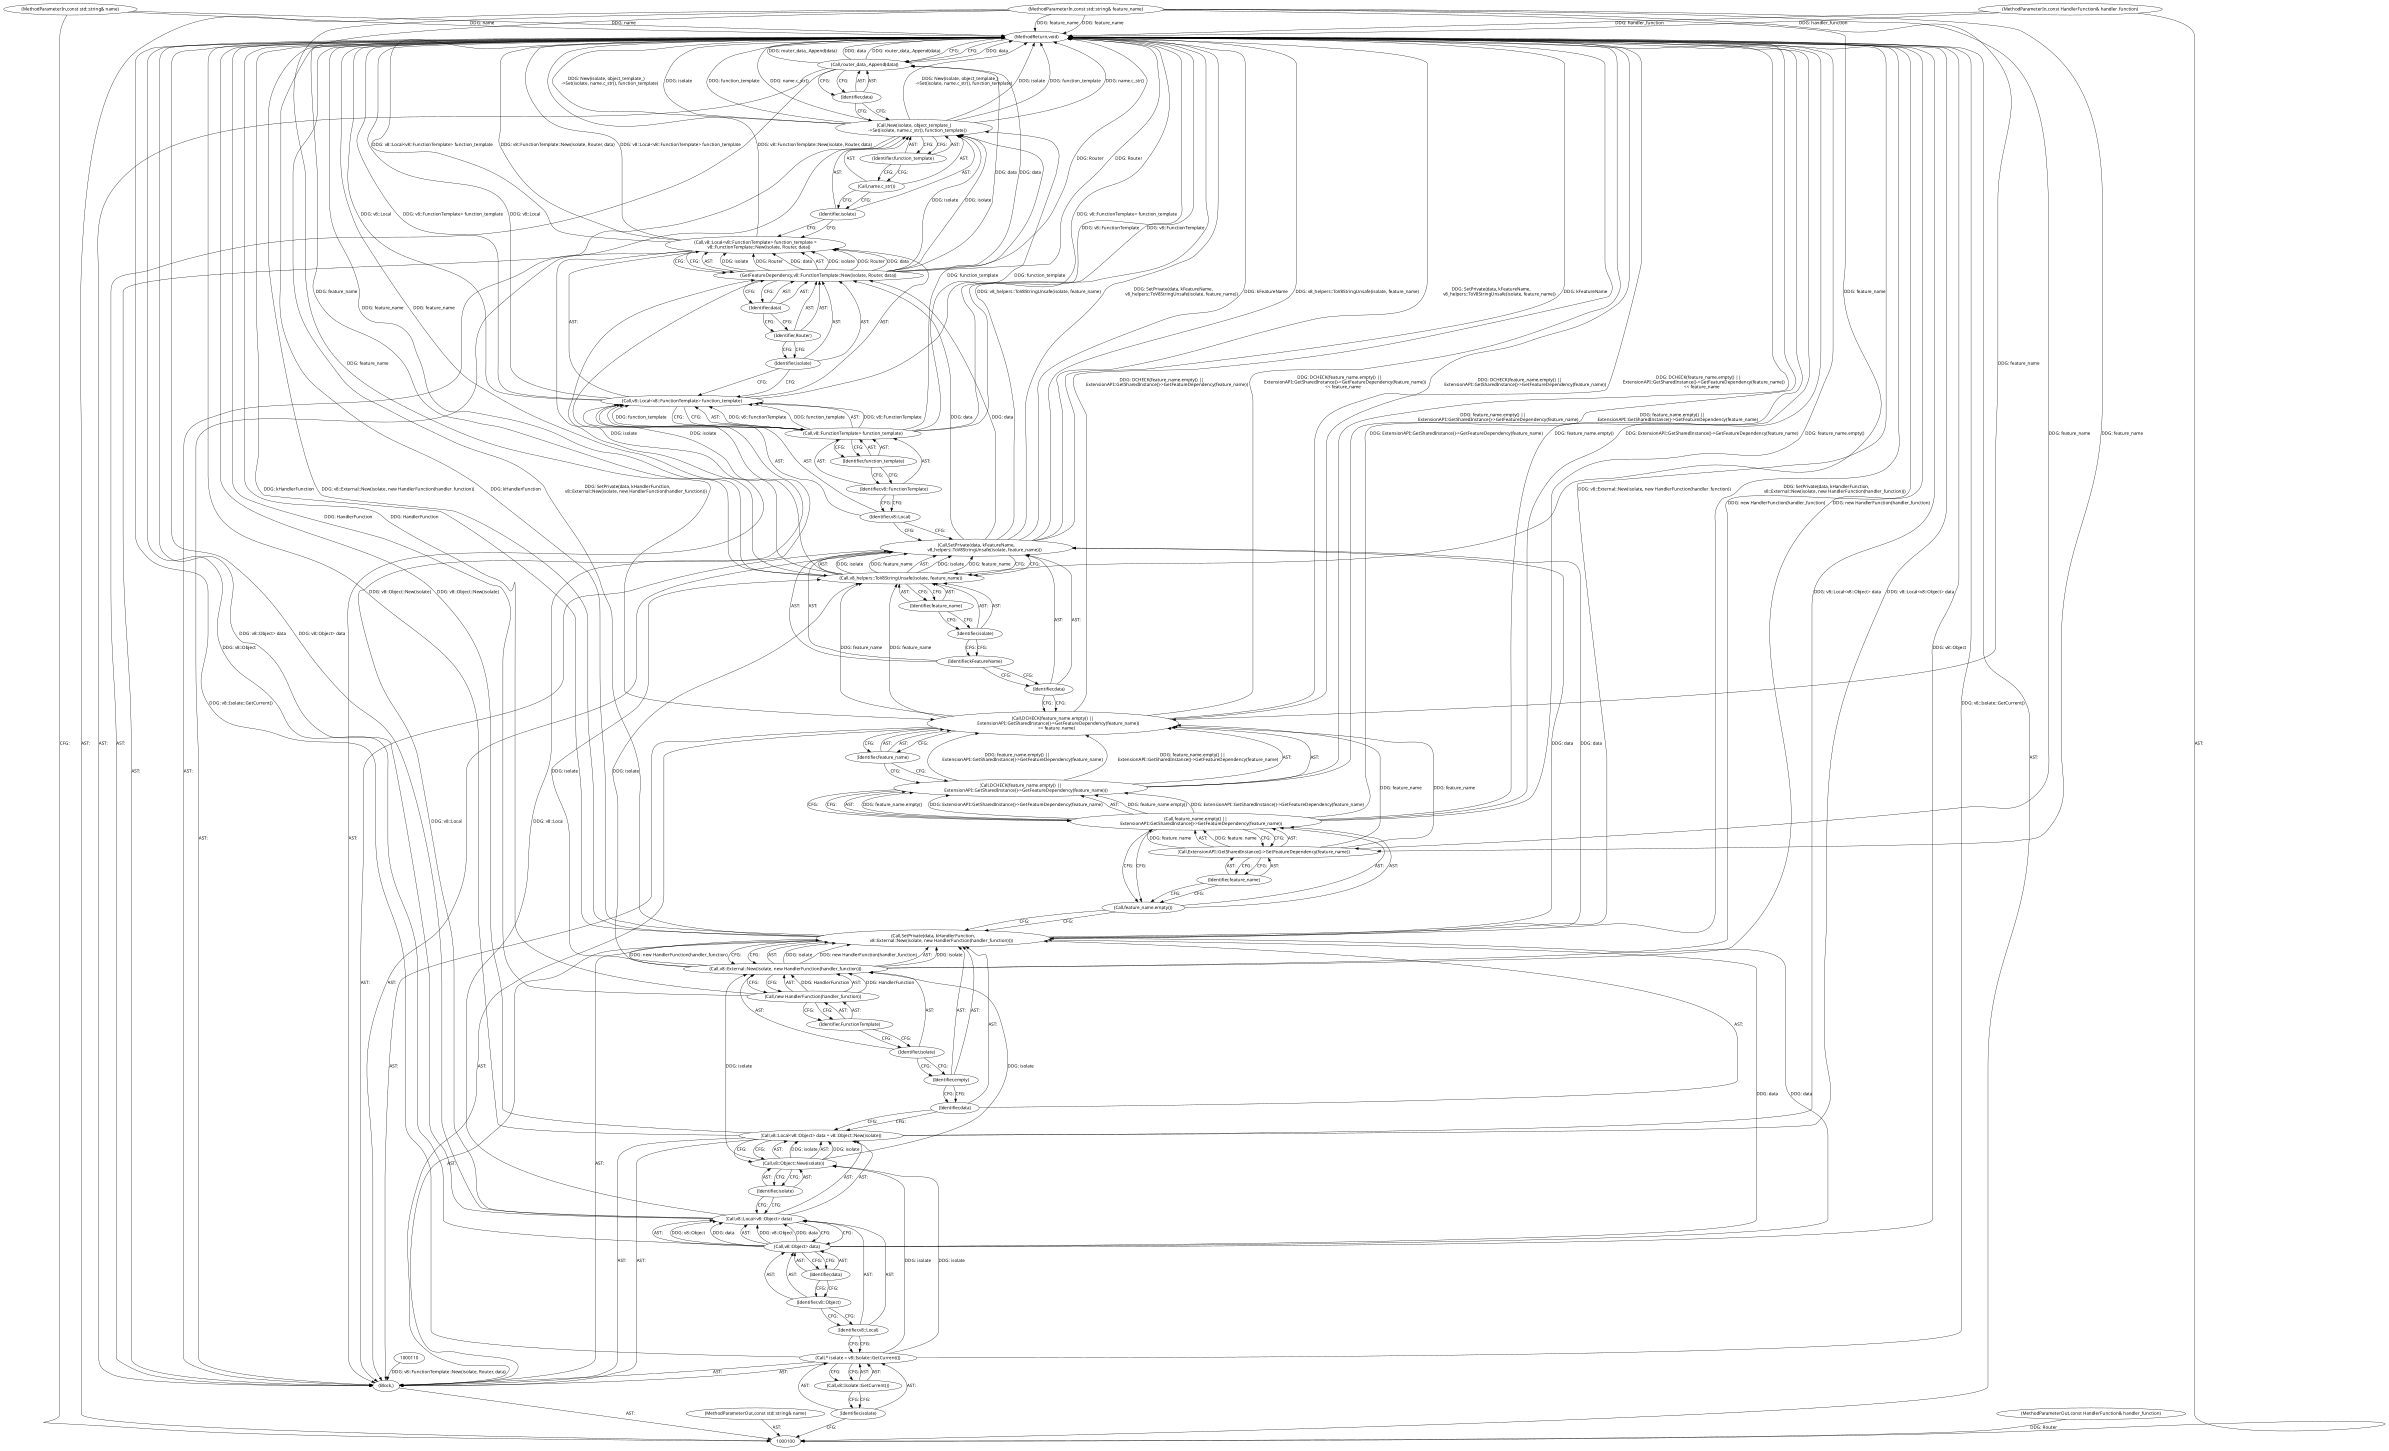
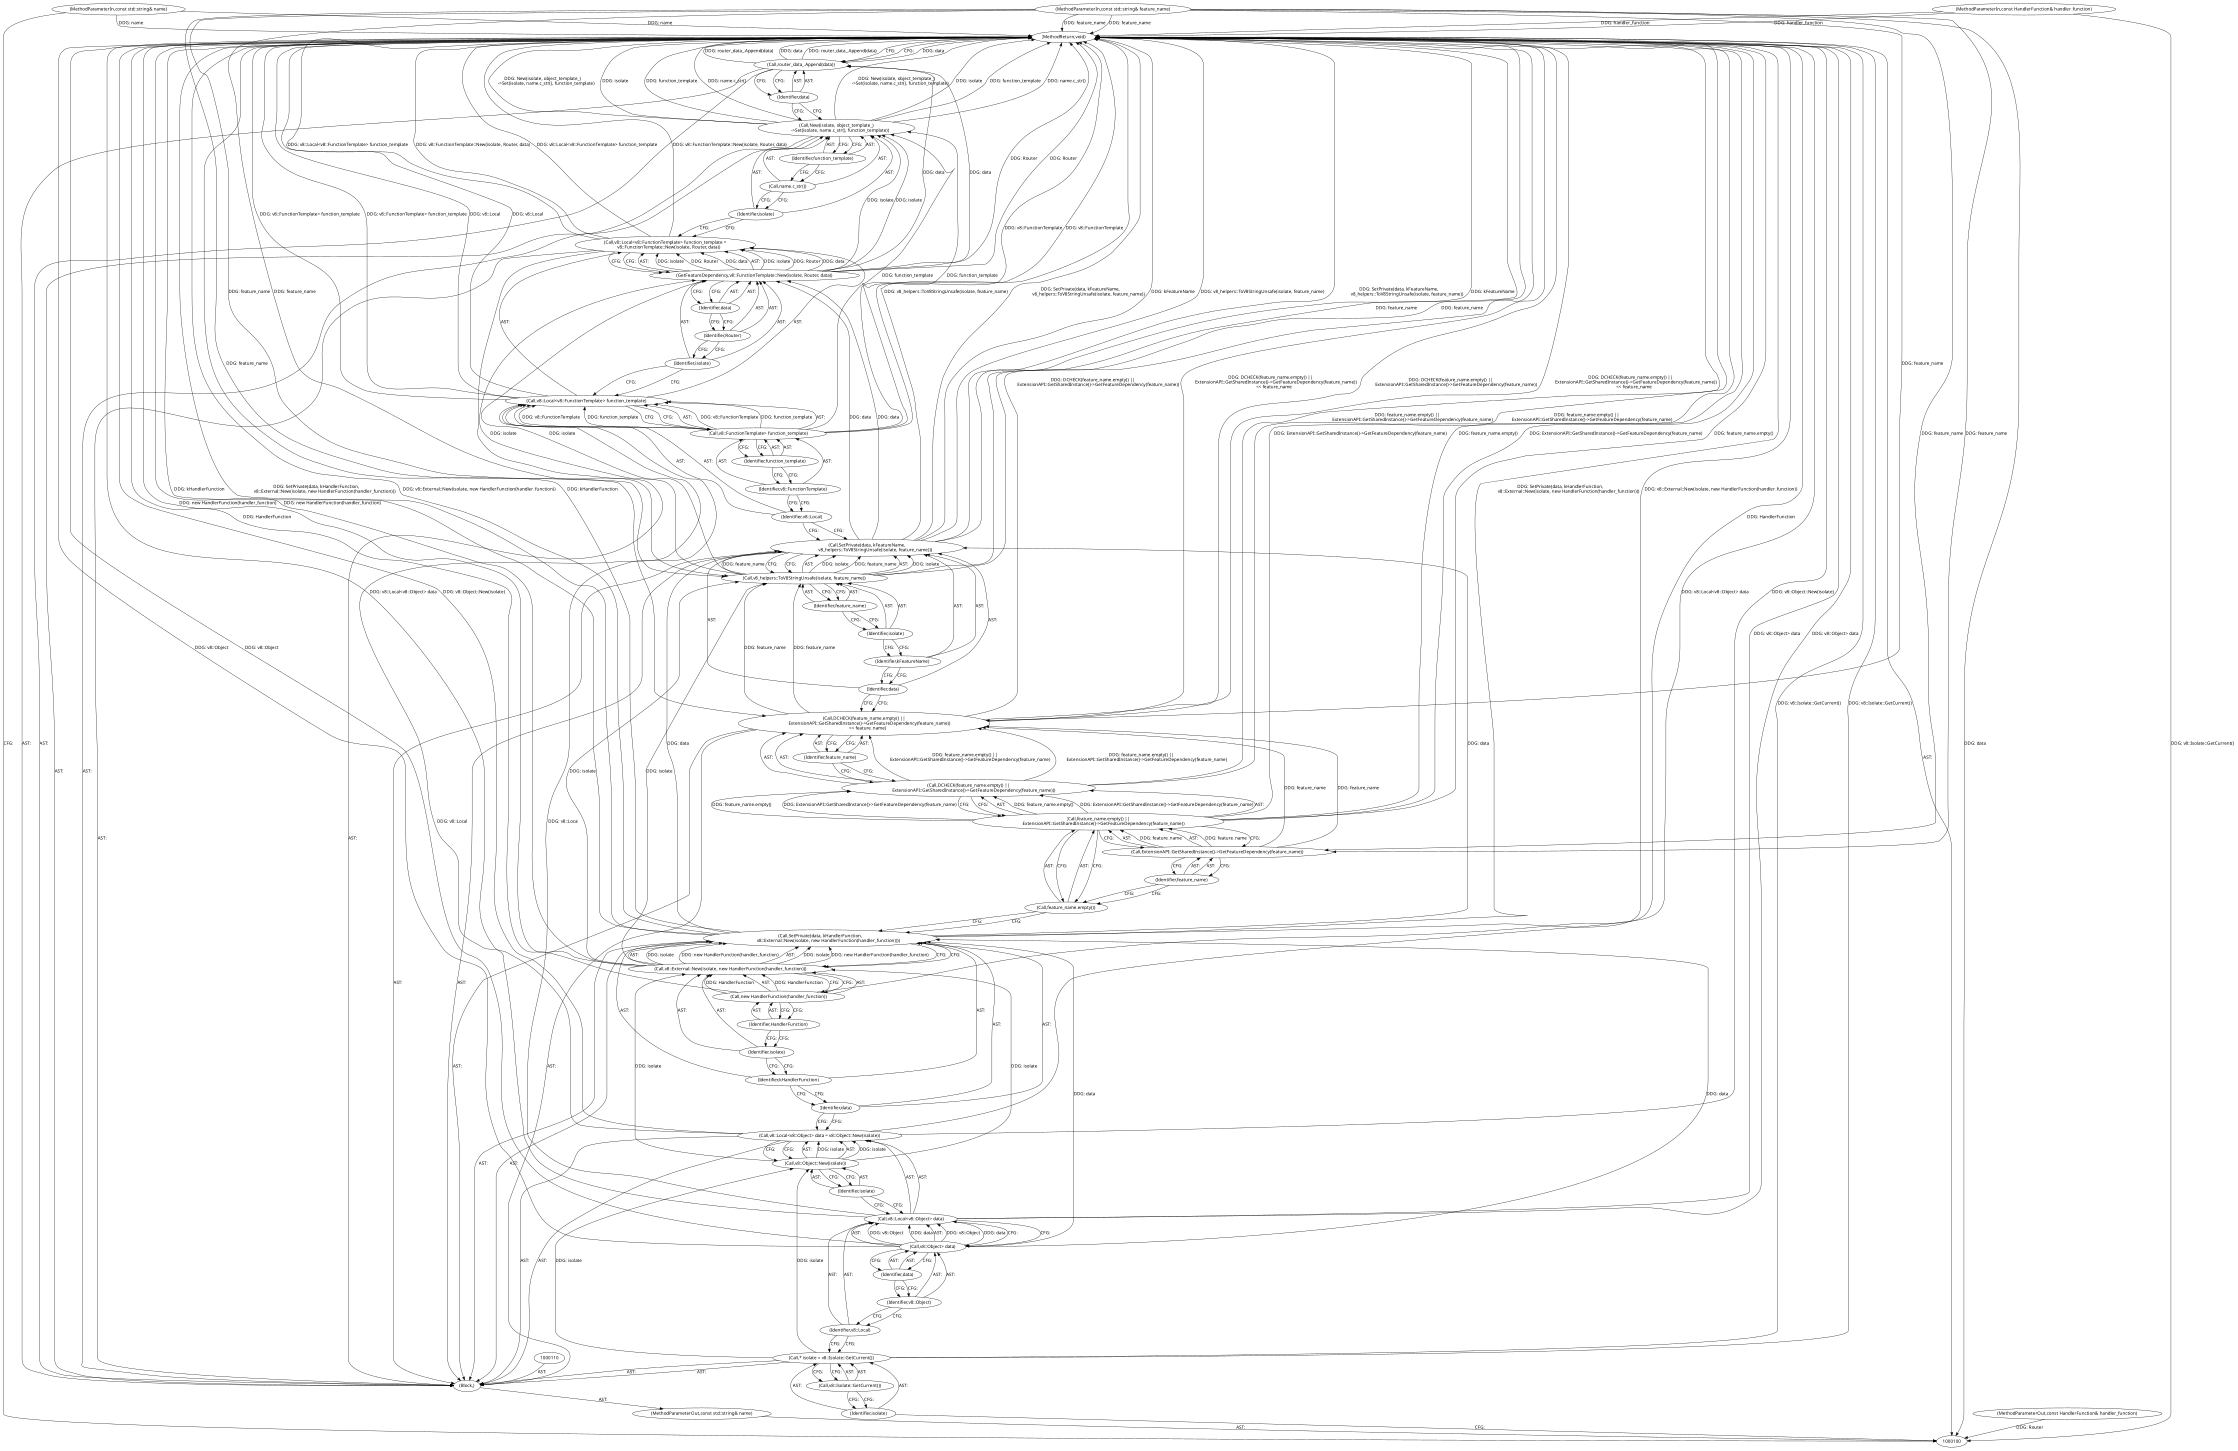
(86, 744) -> (1975, 744)
(2200, 744) -> (2203, 744)
(850, 1025) -> (778, 1025)
(951, 1080) -> (788, 1080)
(449, 1372) -> (543, 1372)
(584, 1413) -> (570, 1398)
